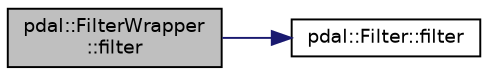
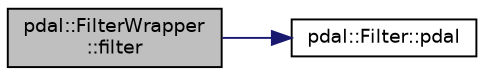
(386, 38) -> (384, 38)
